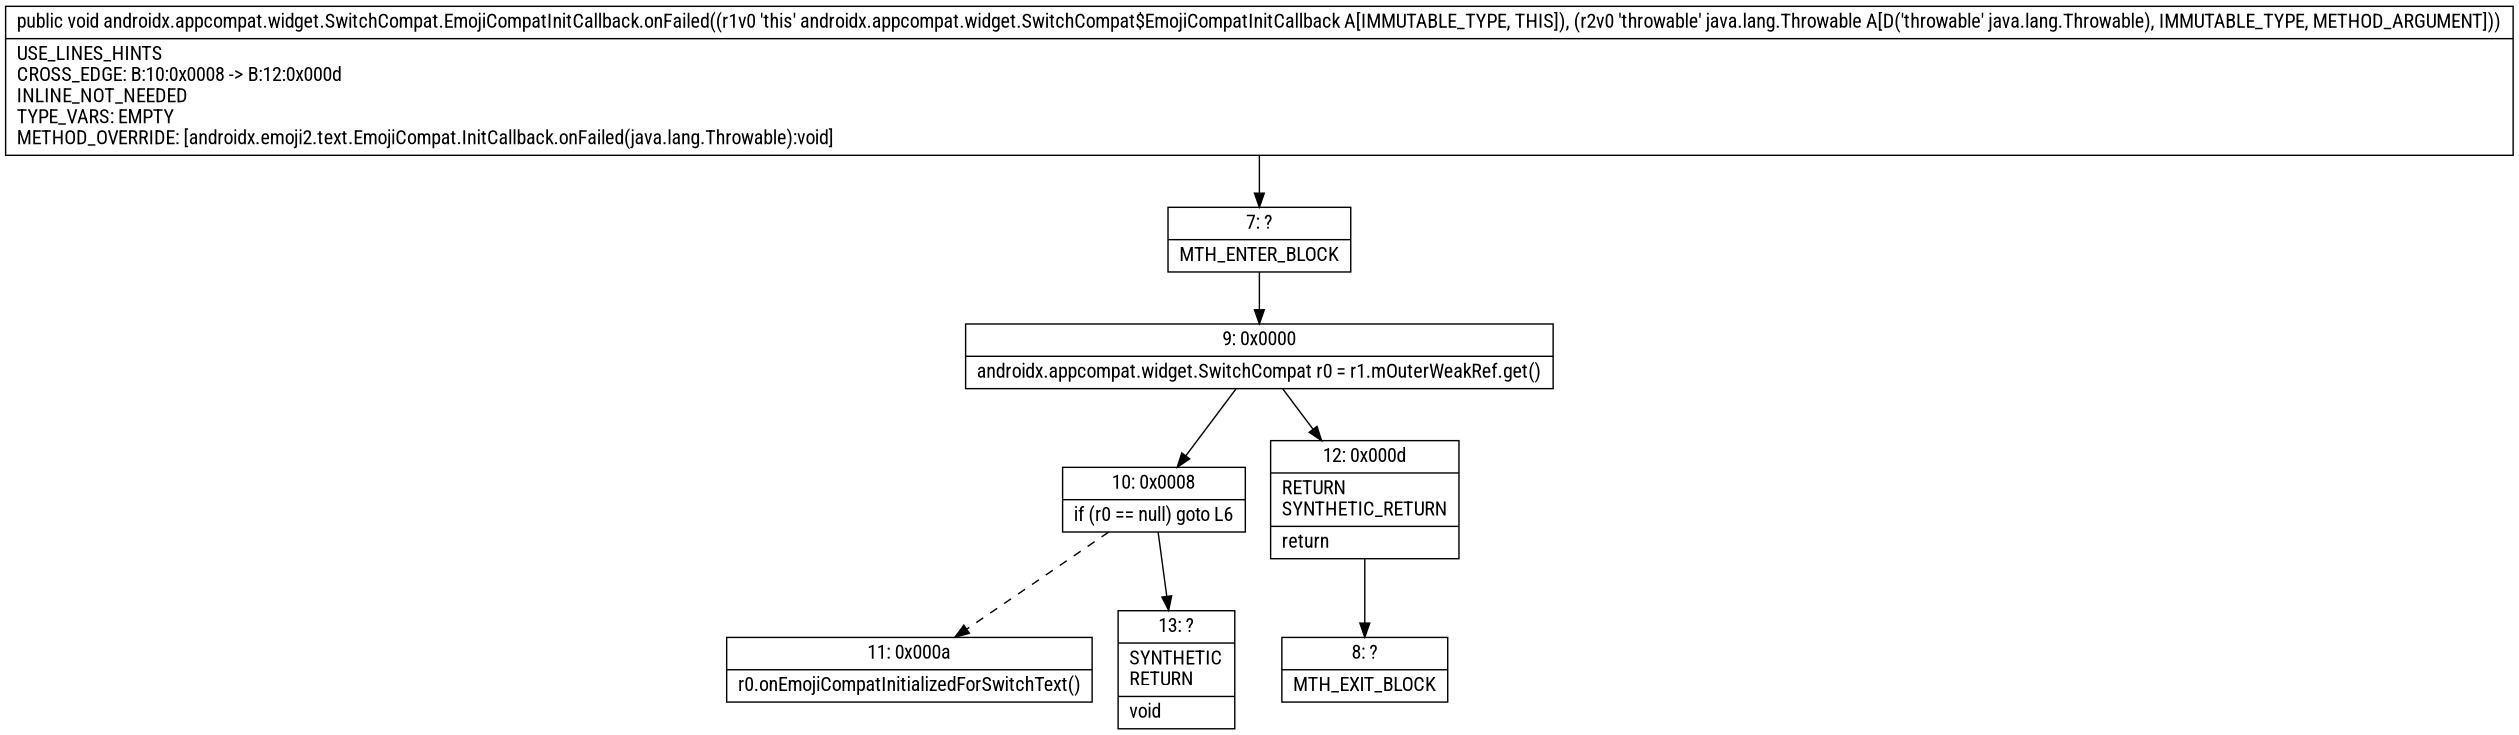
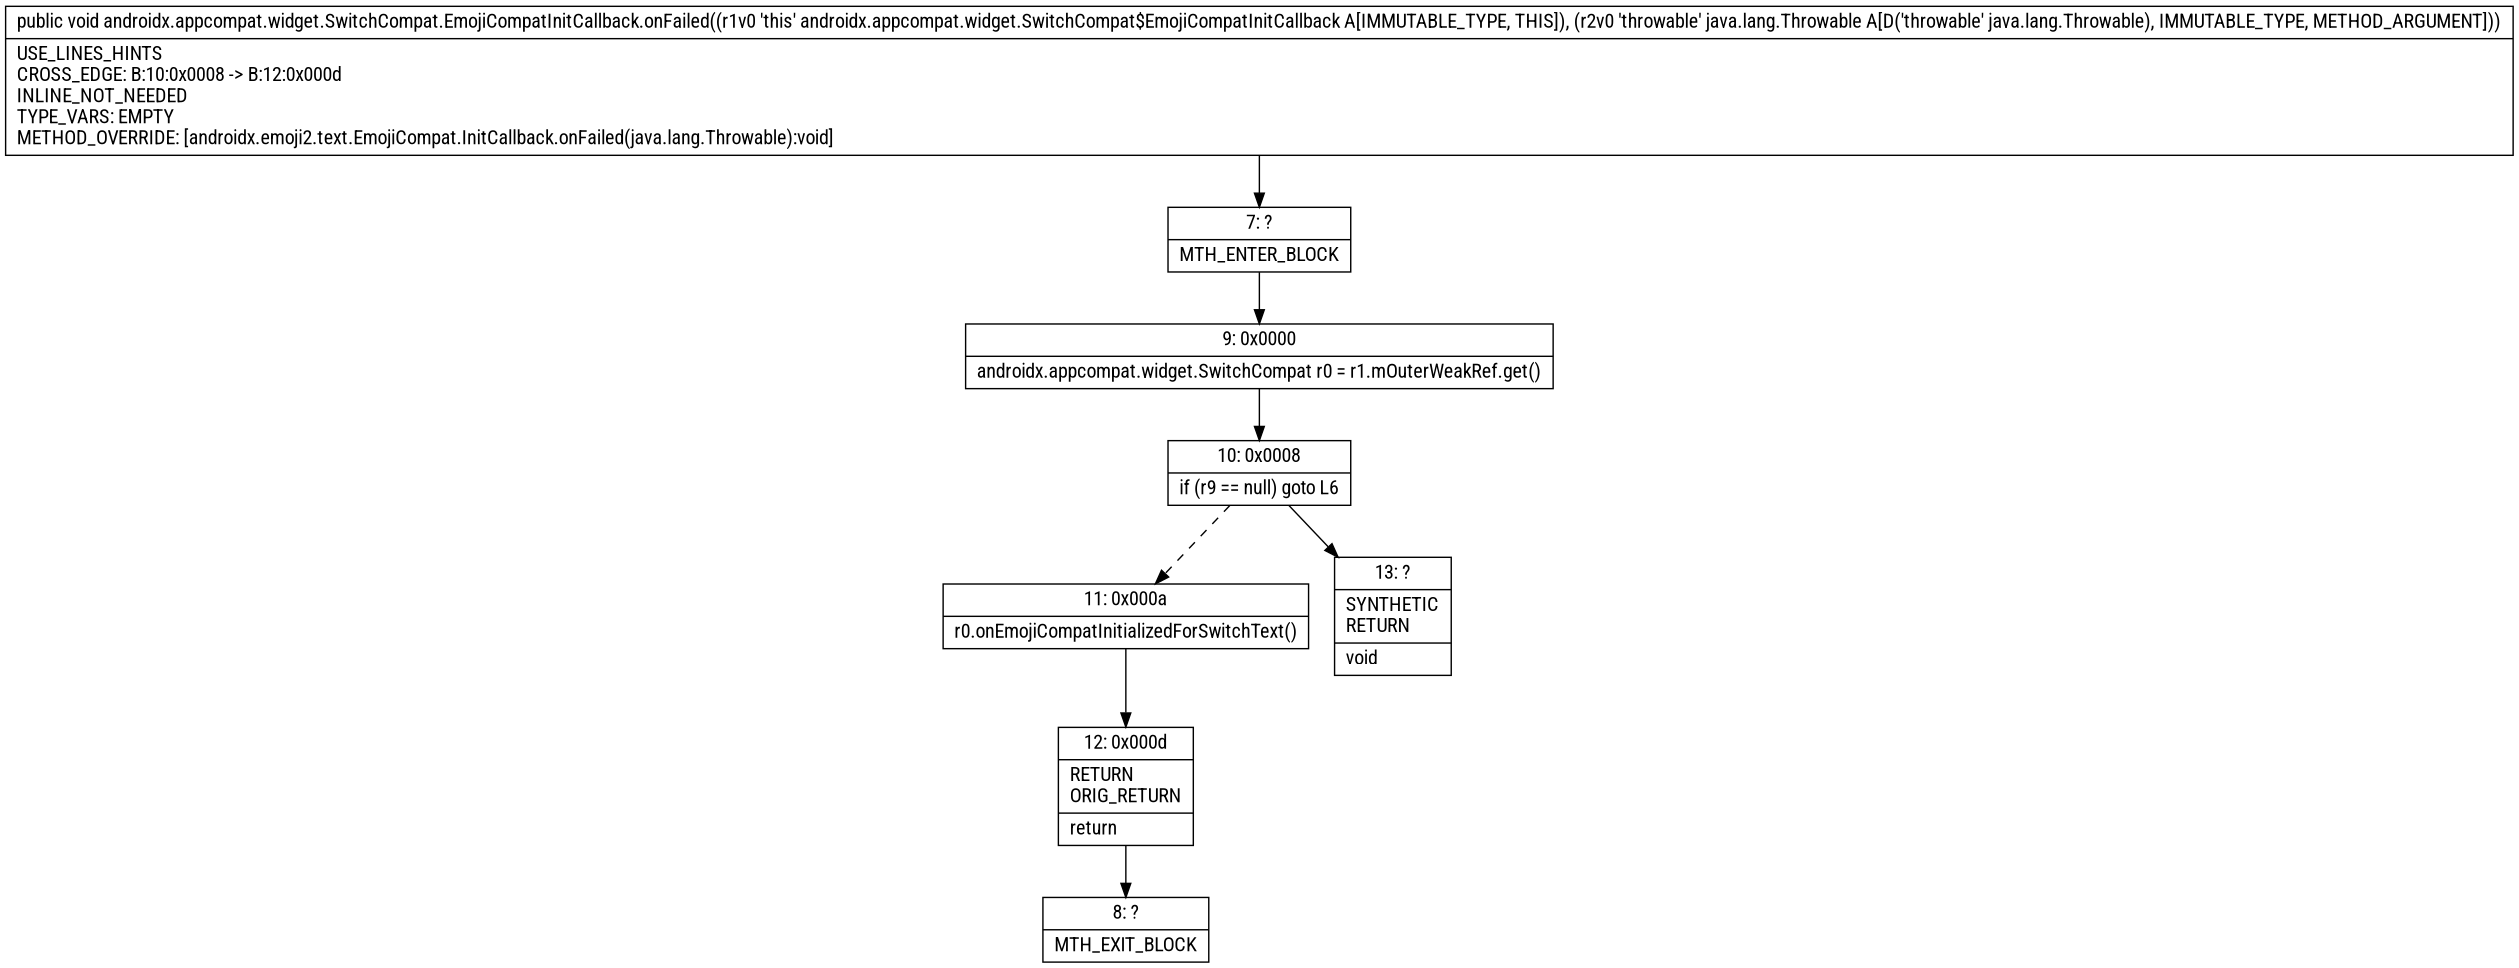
(1298, 409) -> (1126, 681)
(1365, 510) -> (1126, 796)
(1154, 515) -> (1259, 488)
